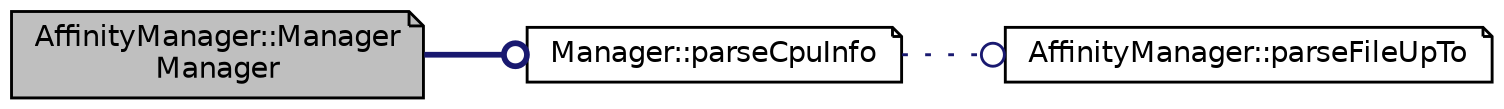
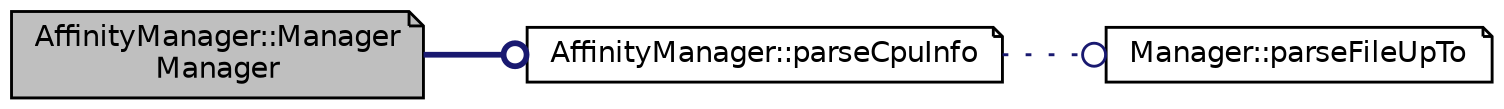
(714, 55) -> (765, 55)
(1249, 55) -> (1299, 55)
